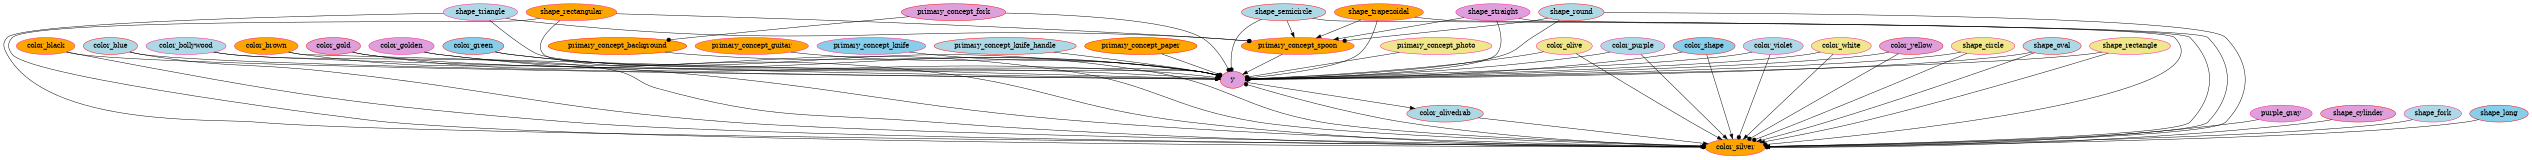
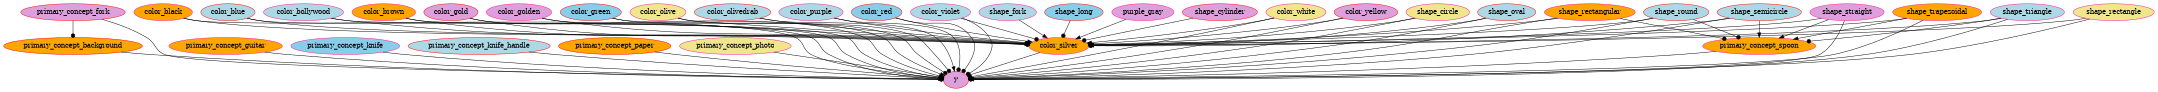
(1704, 46) -> (877, 12)
(1328, 95) -> (866, 24)
